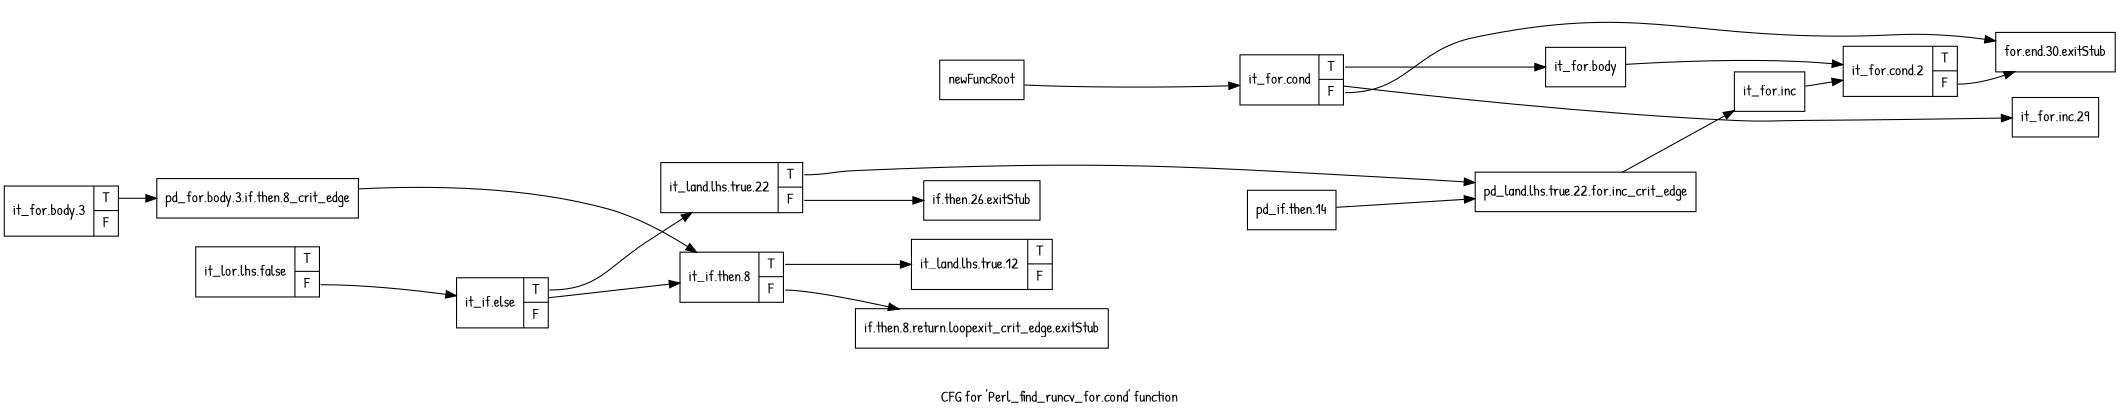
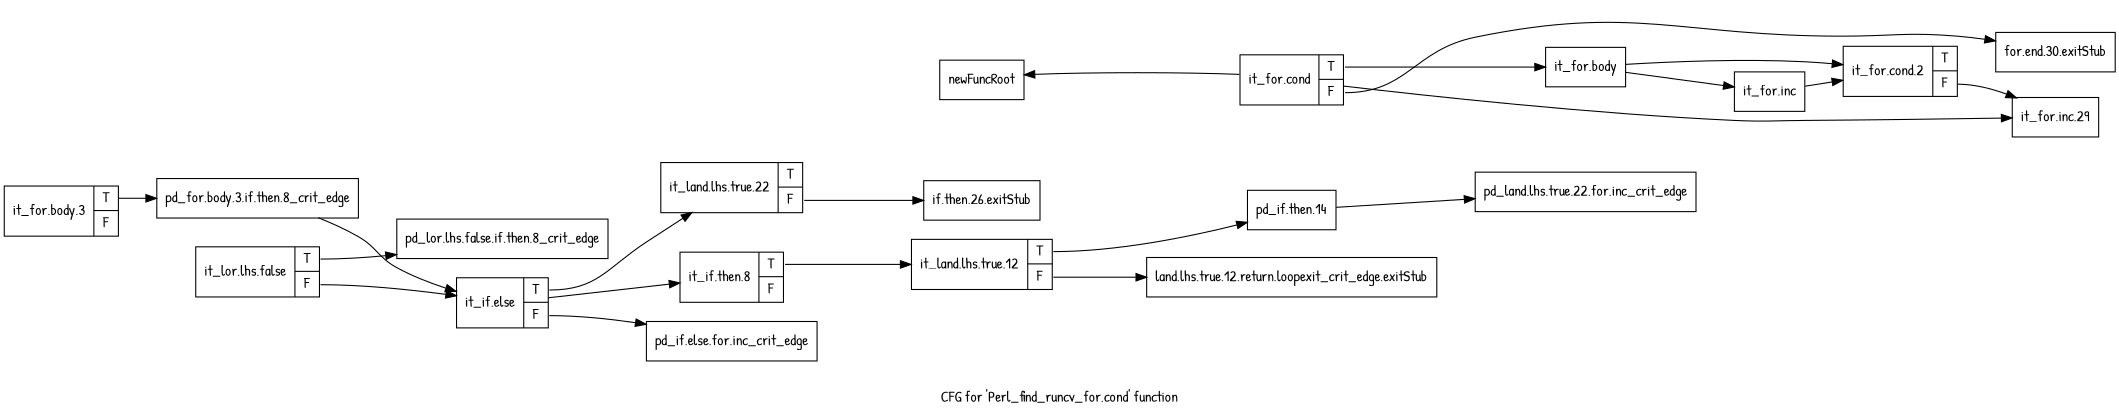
(1981, 82) -> (1982, 87)
(1126, 87) -> (1137, 73)
(1673, 144) -> (1675, 79)
(1134, 166) -> none
(528, 194) -> (375, 250)
none -> (502, 239)
none -> (1146, 244)
none -> (1292, 277)
(982, 328) -> none
none -> (732, 341)
